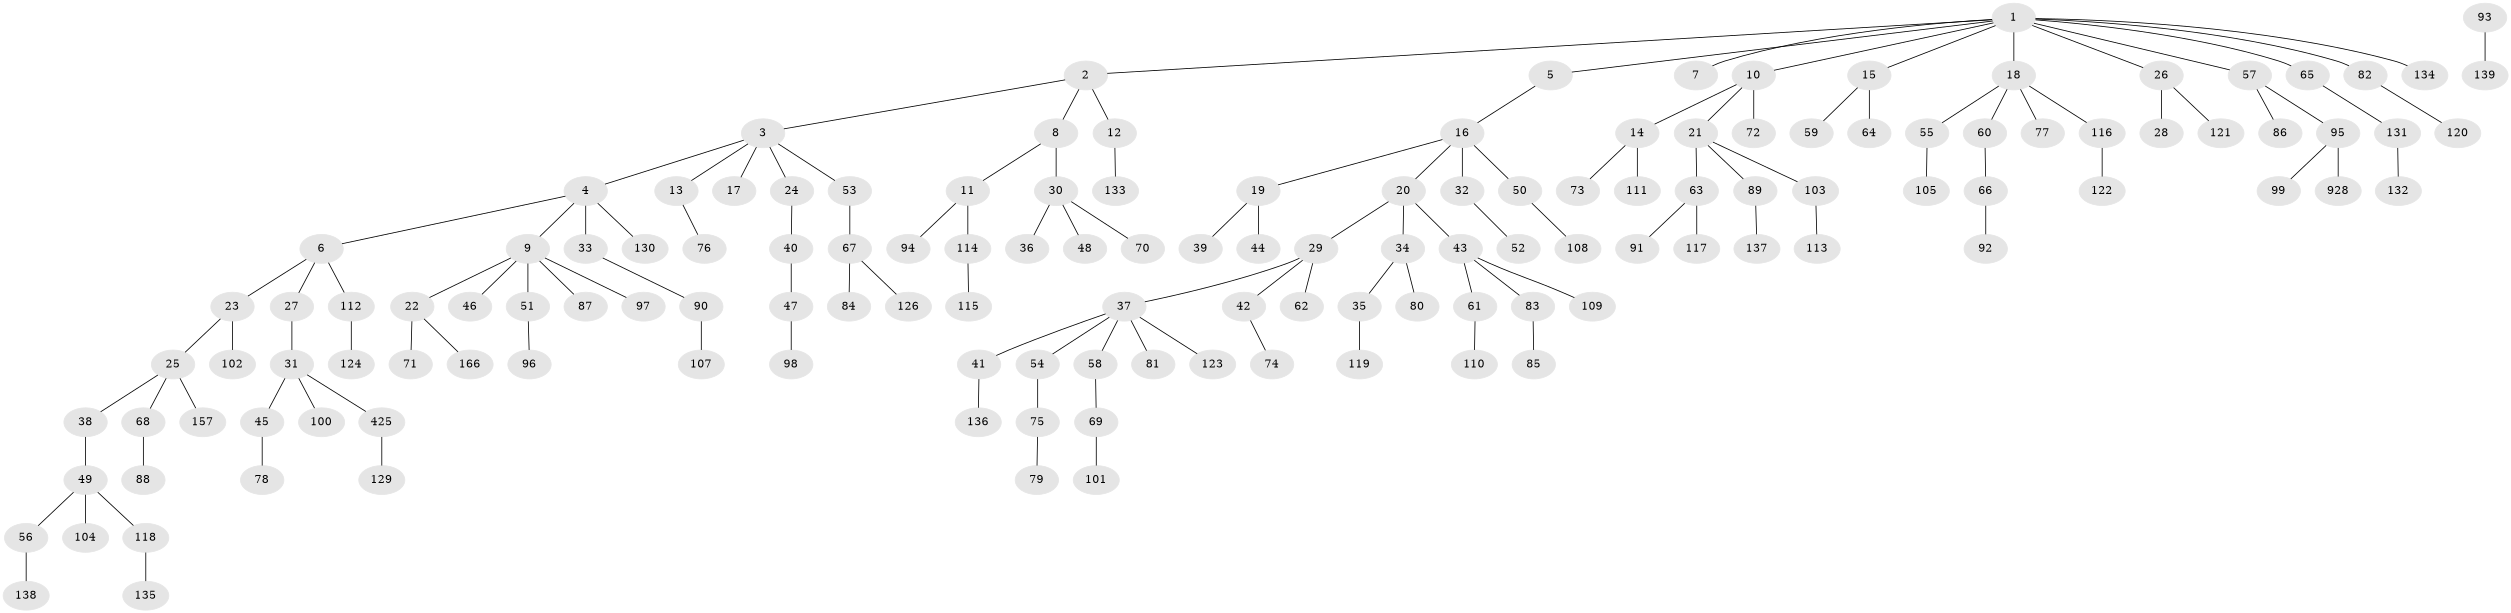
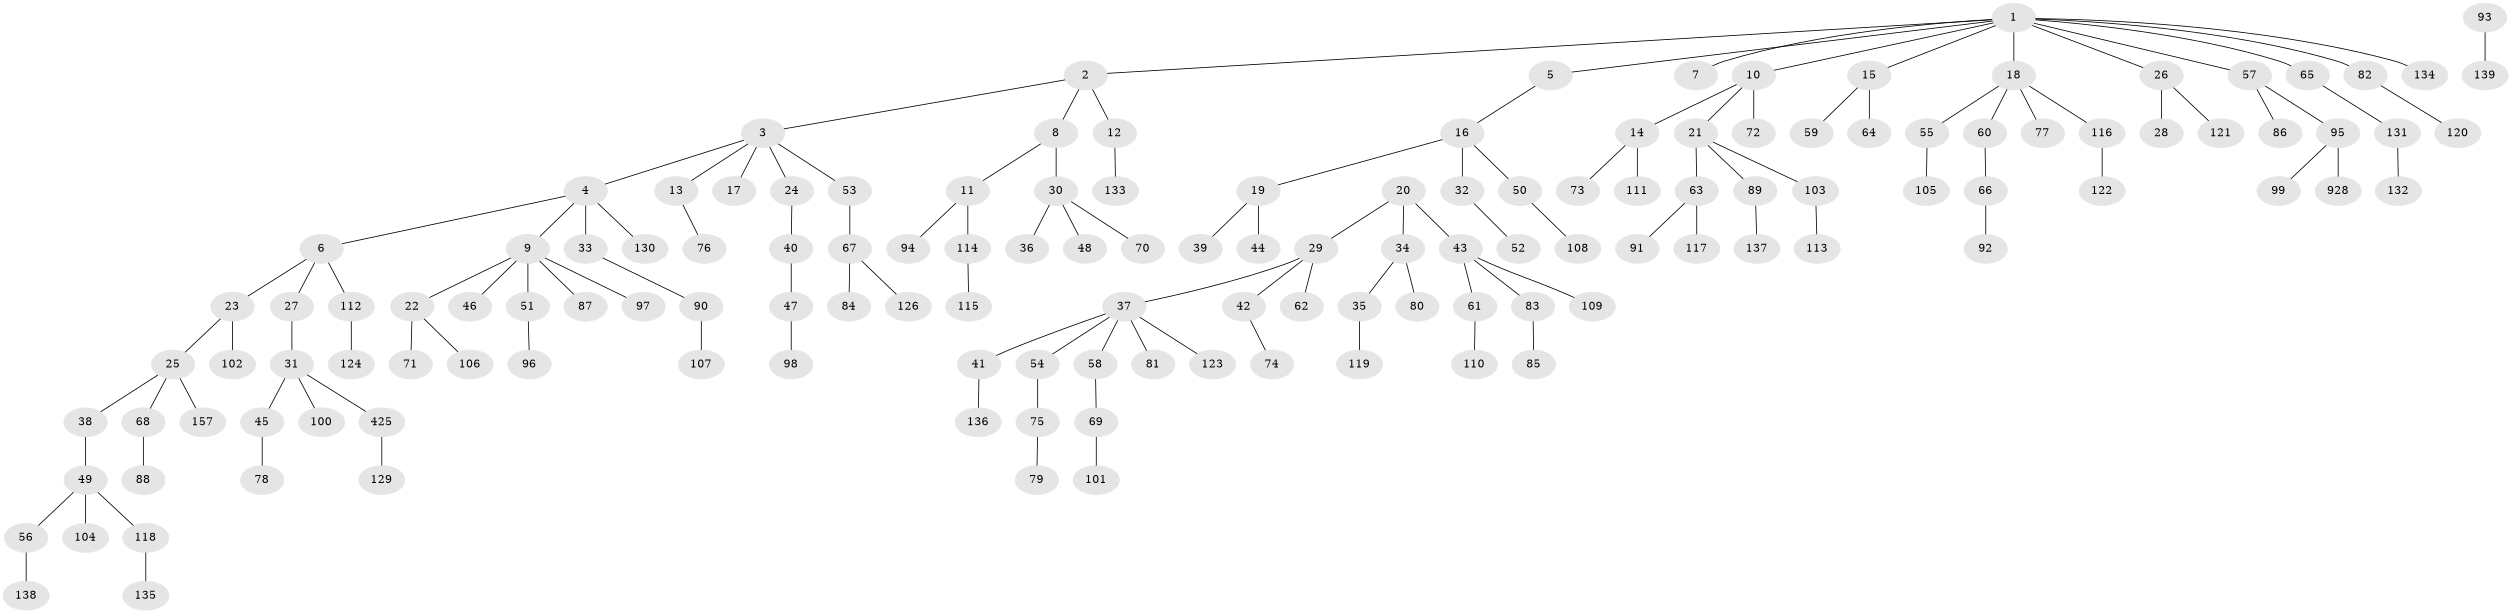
(1433, 162) -> none
(470, 364) -> (470, 364)
